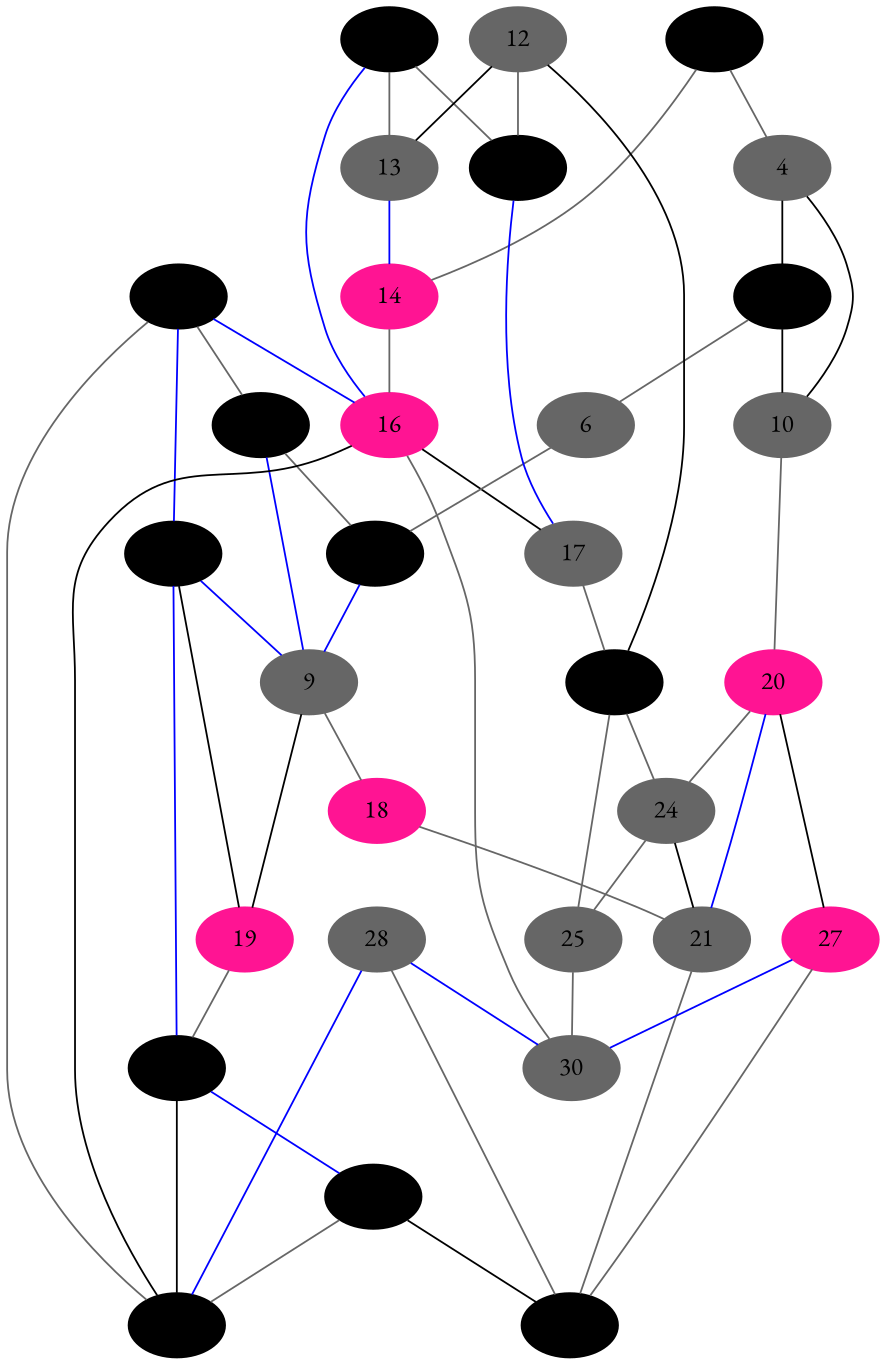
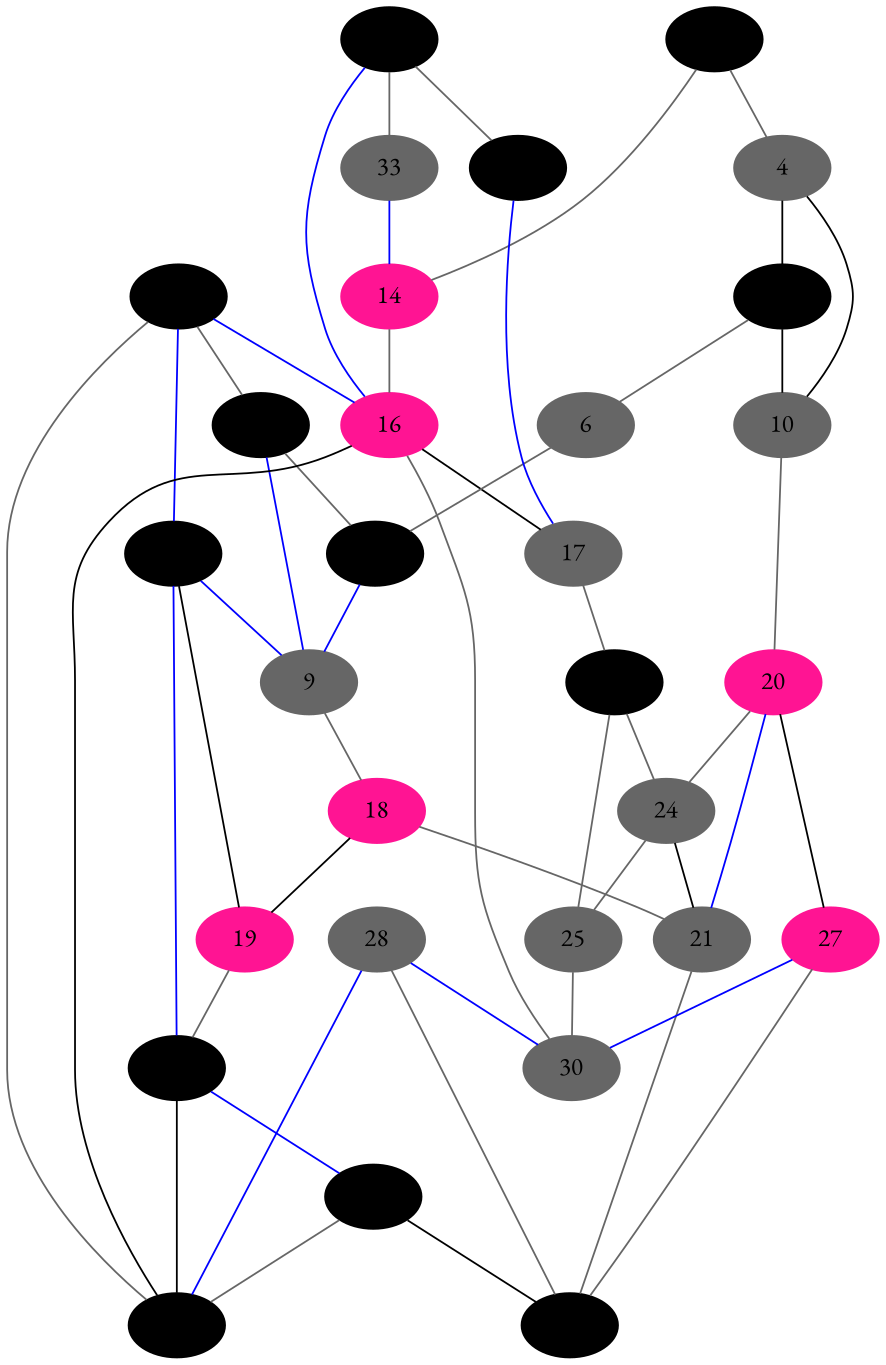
(518, 39) -> none
(389, 168) -> (389, 168)
(277, 811) -> (311, 875)
